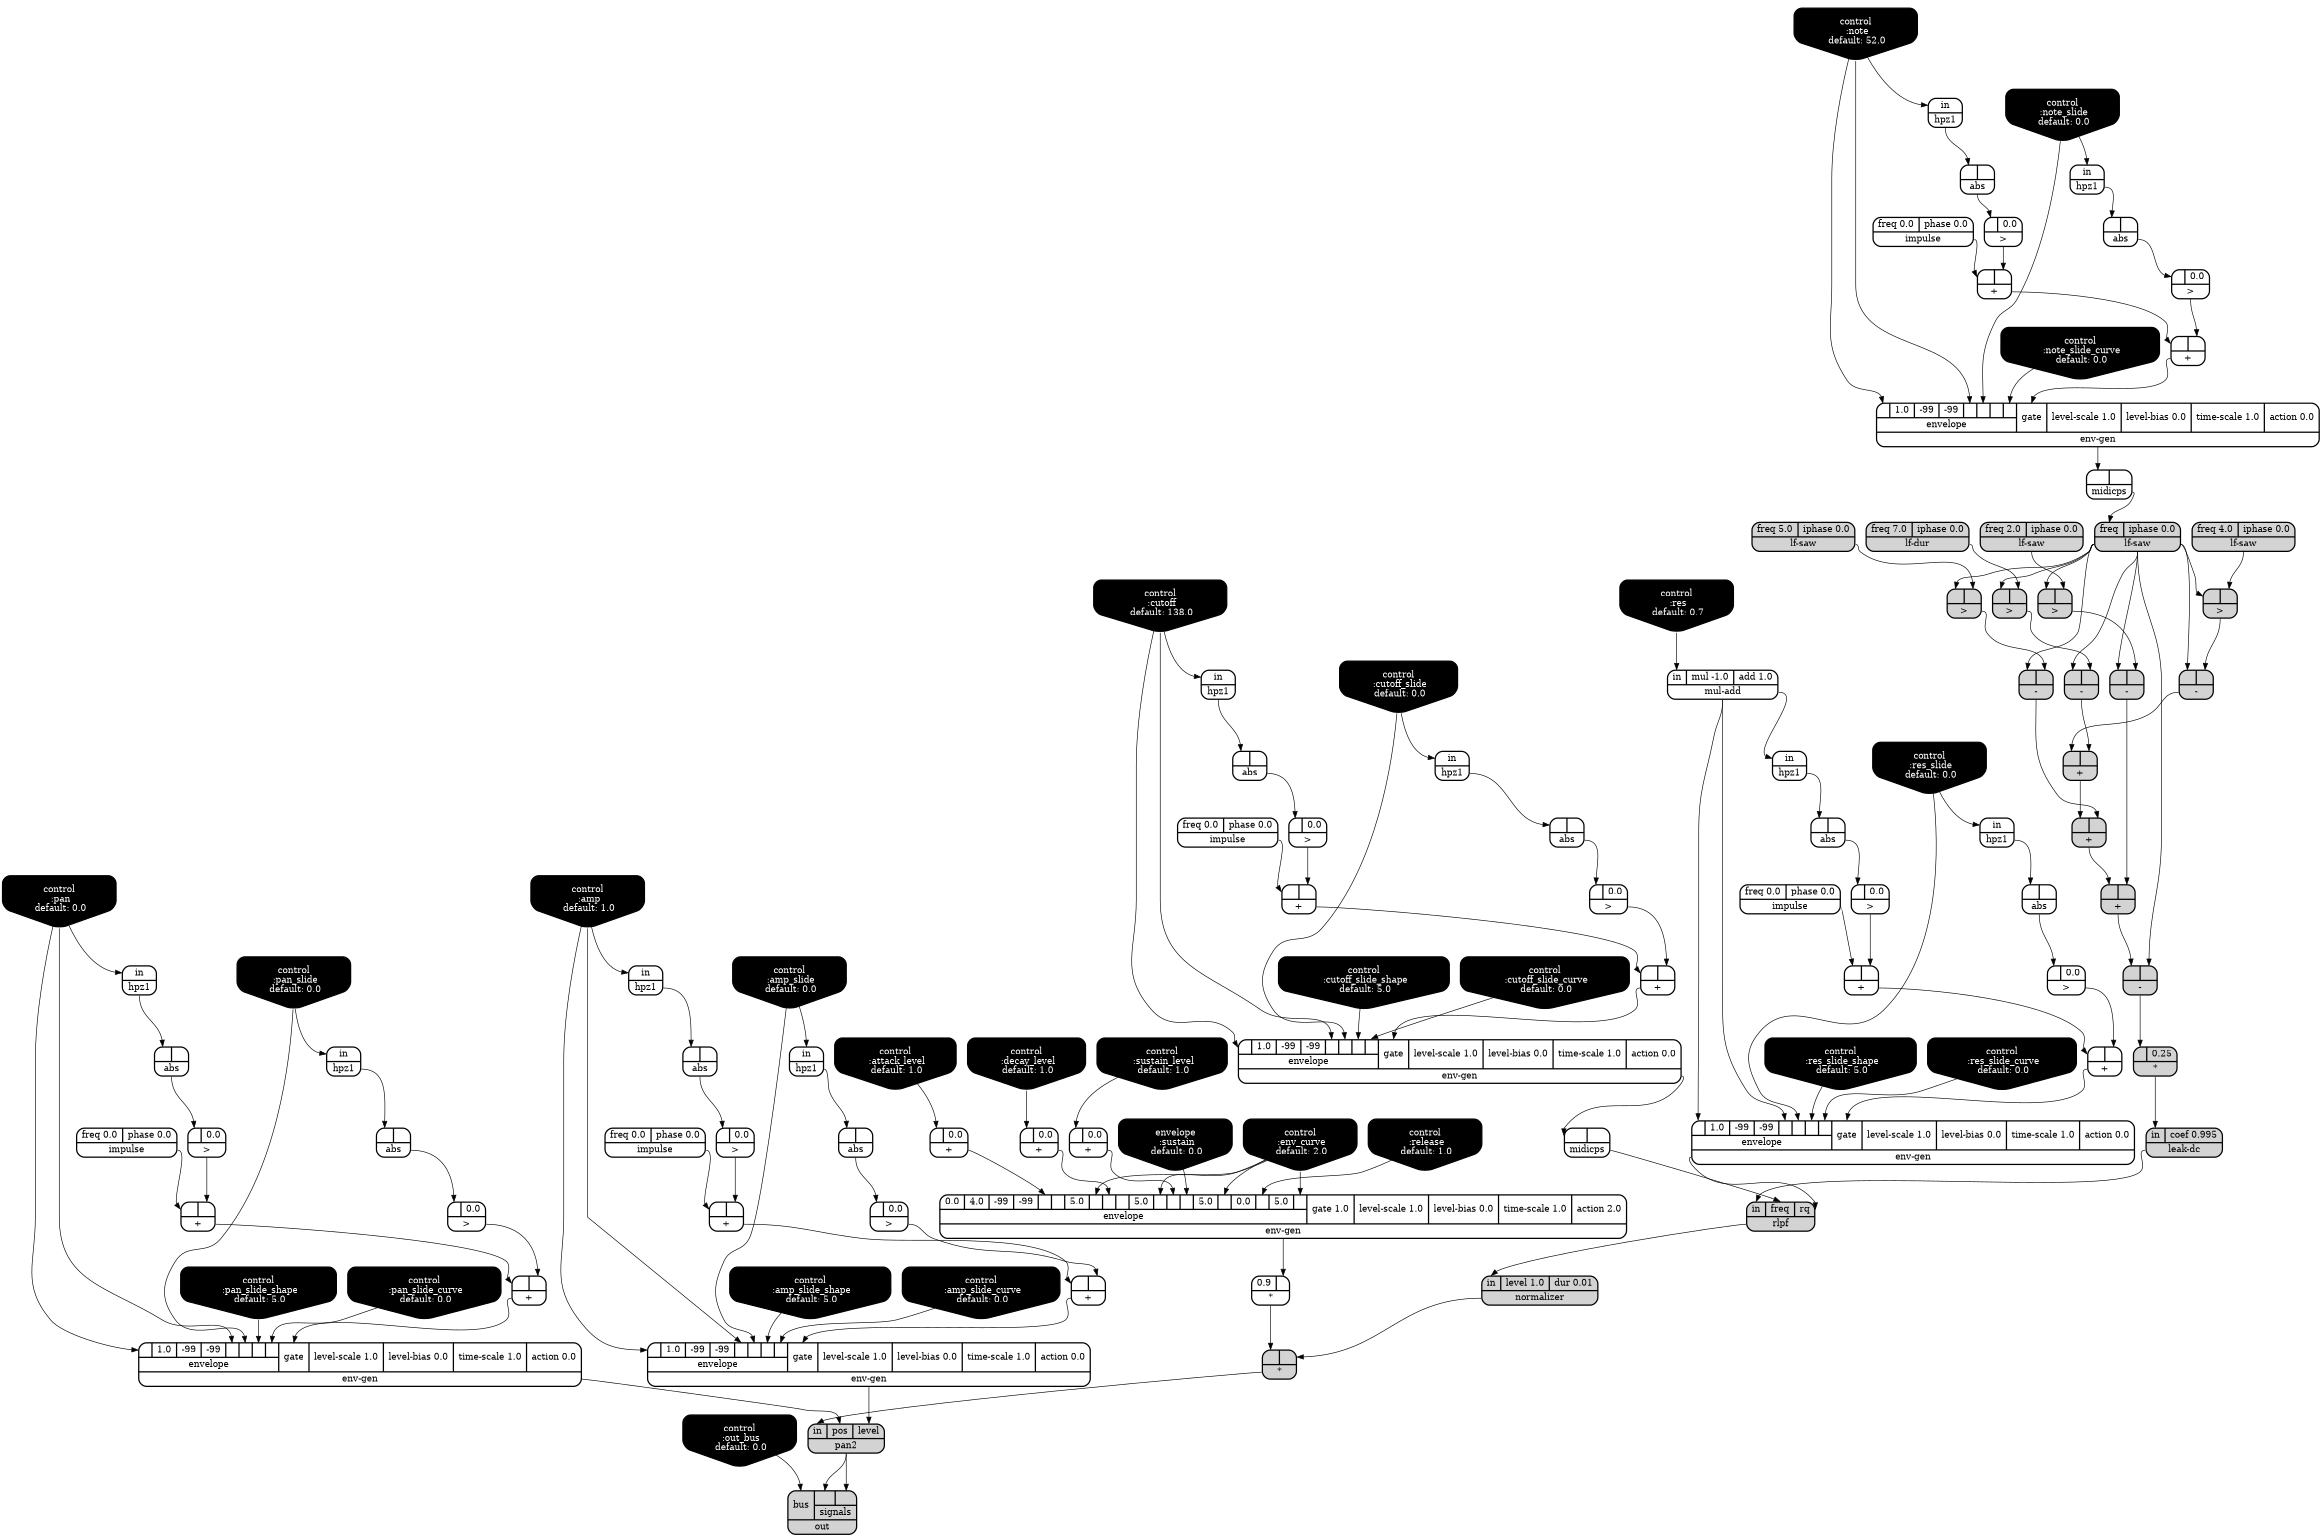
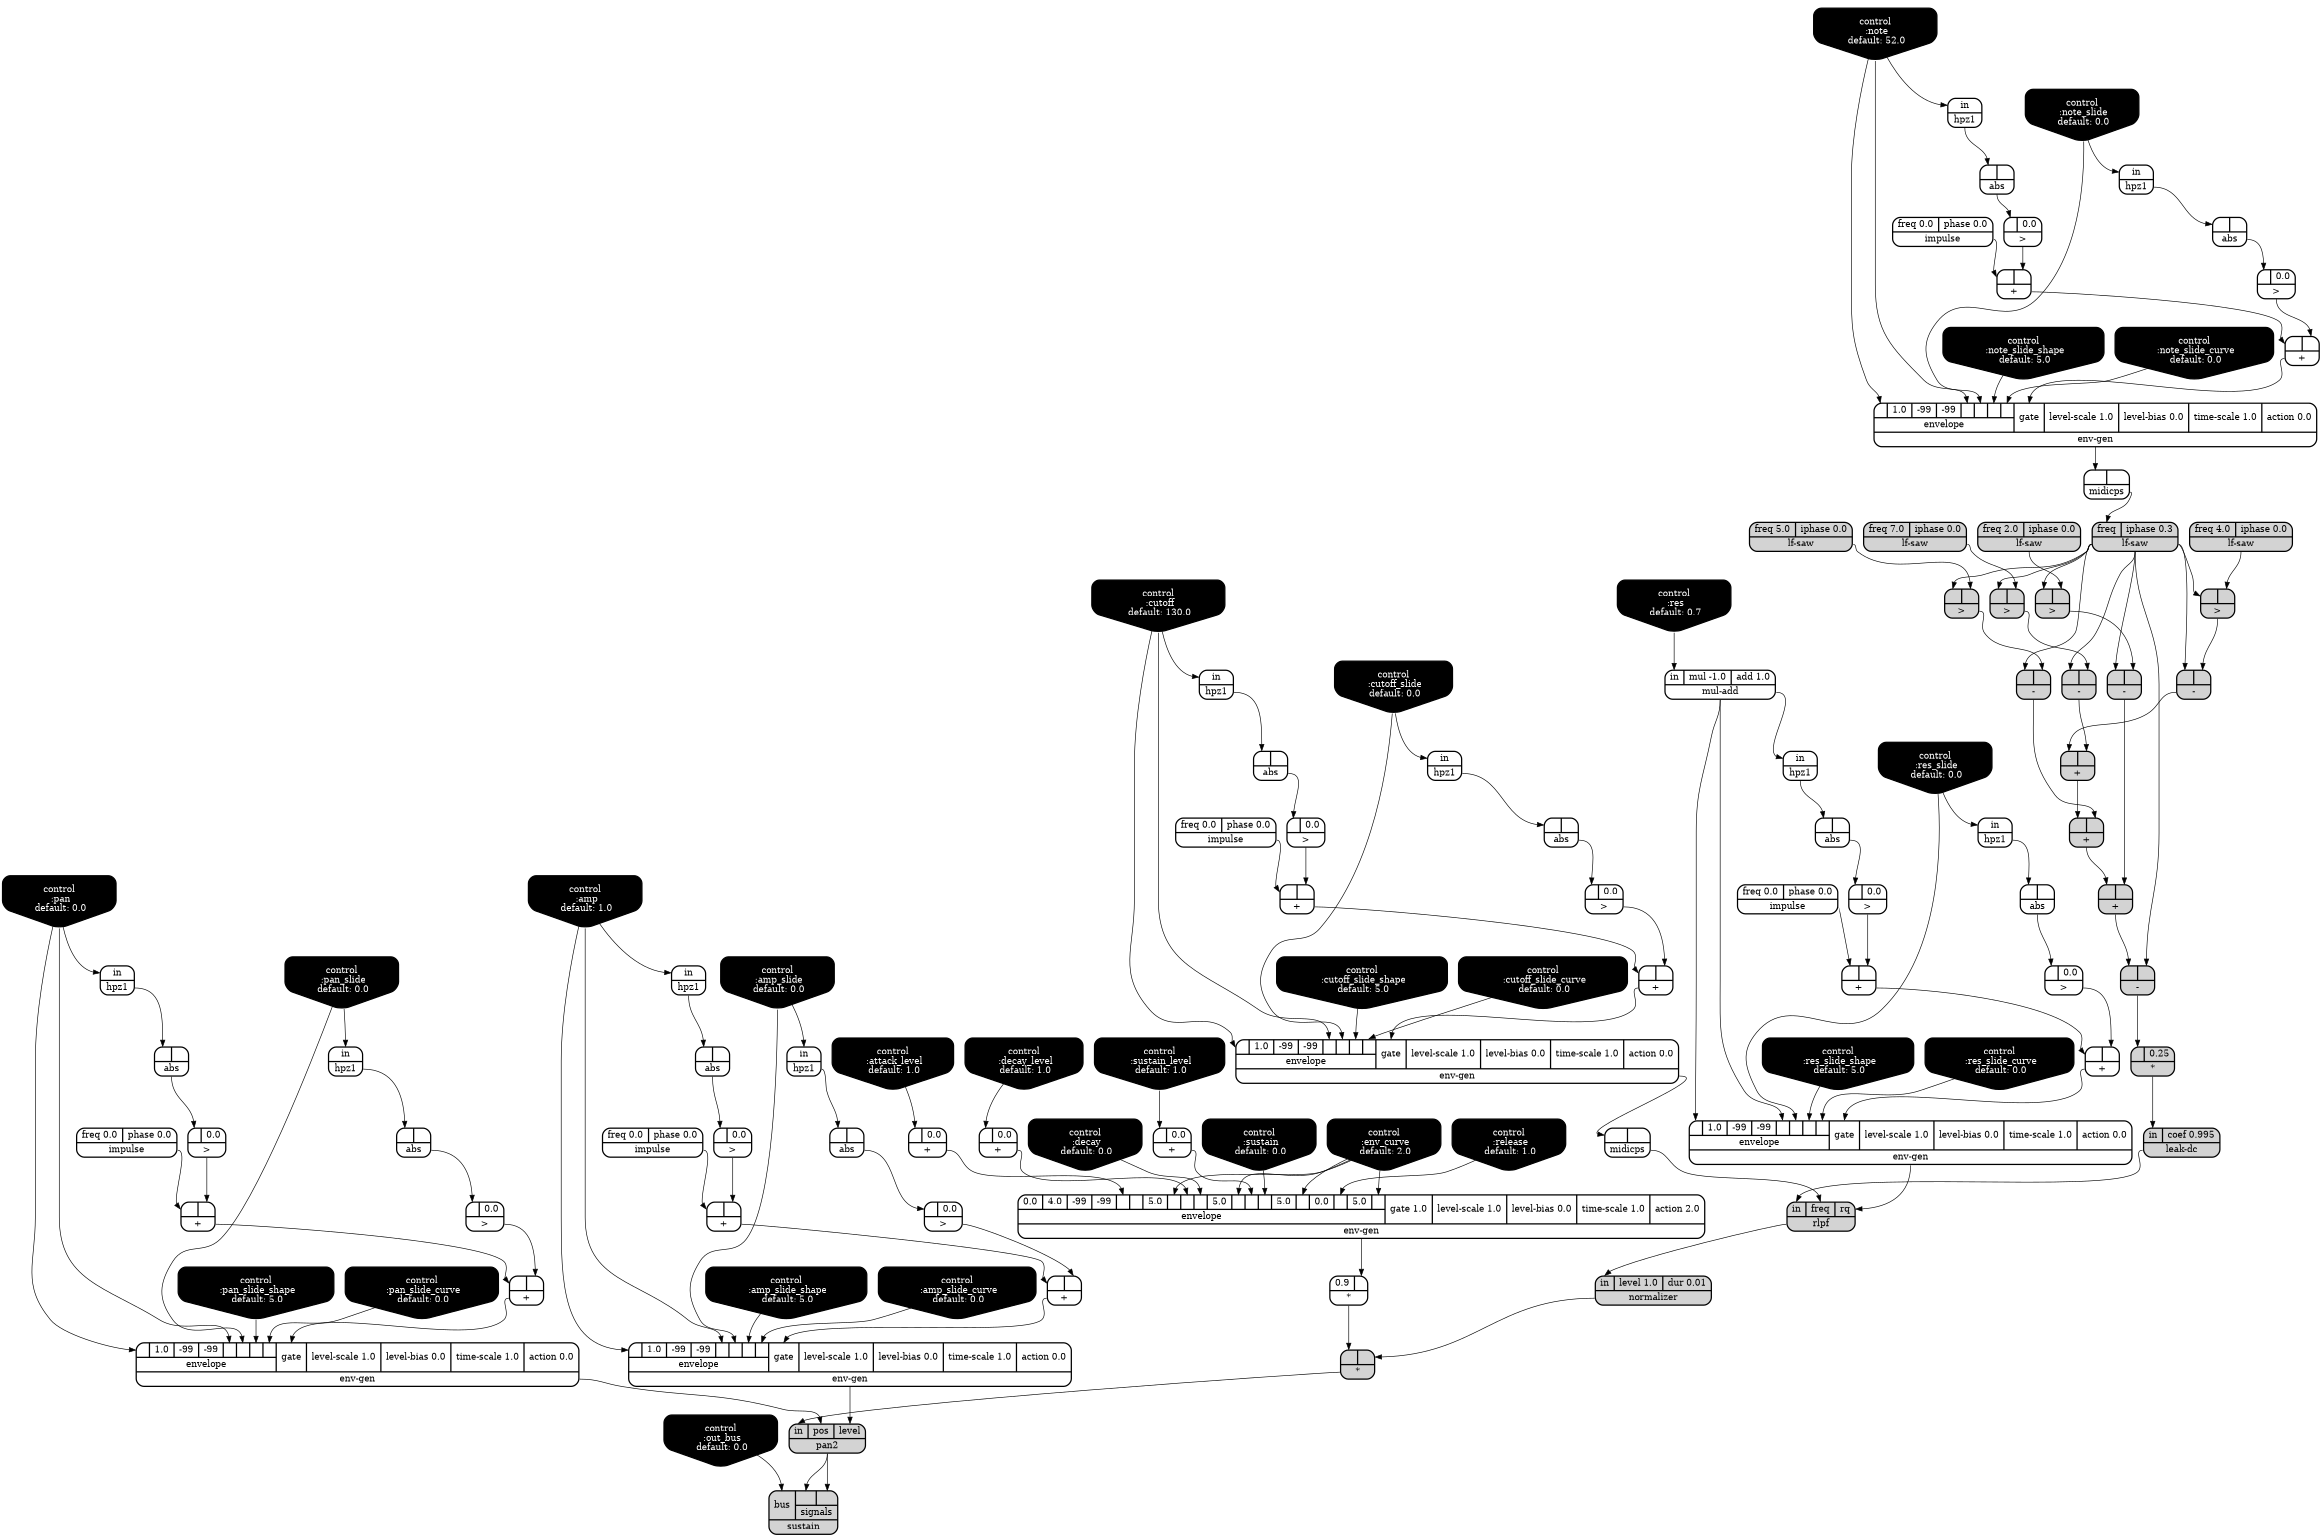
none -> (2023, 351)
(2152, 529) -> (2150, 529)
(1918, 544) -> (1915, 544)
(1160, 604) -> (1158, 604)
none -> (1085, 1143)
(1175, 1143) -> (1259, 1143)
(822, 1527) -> (803, 1527)
